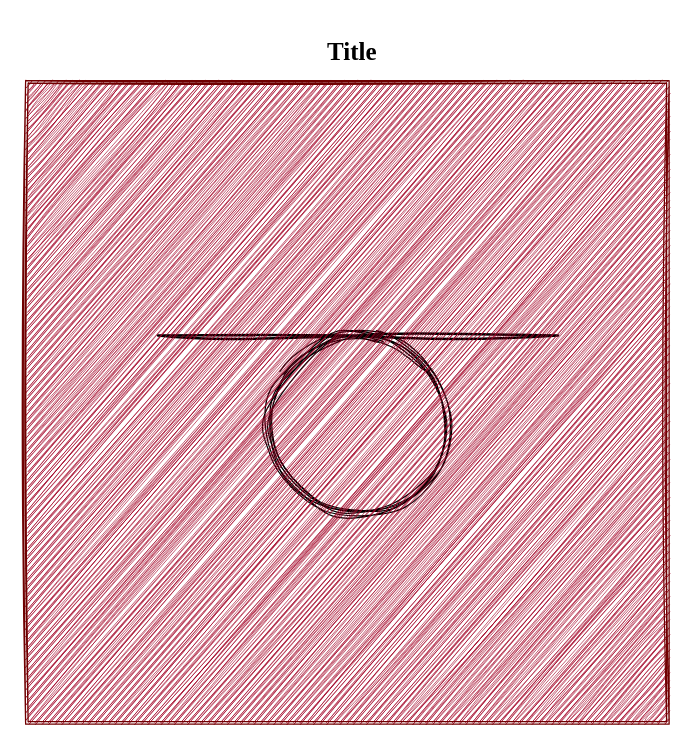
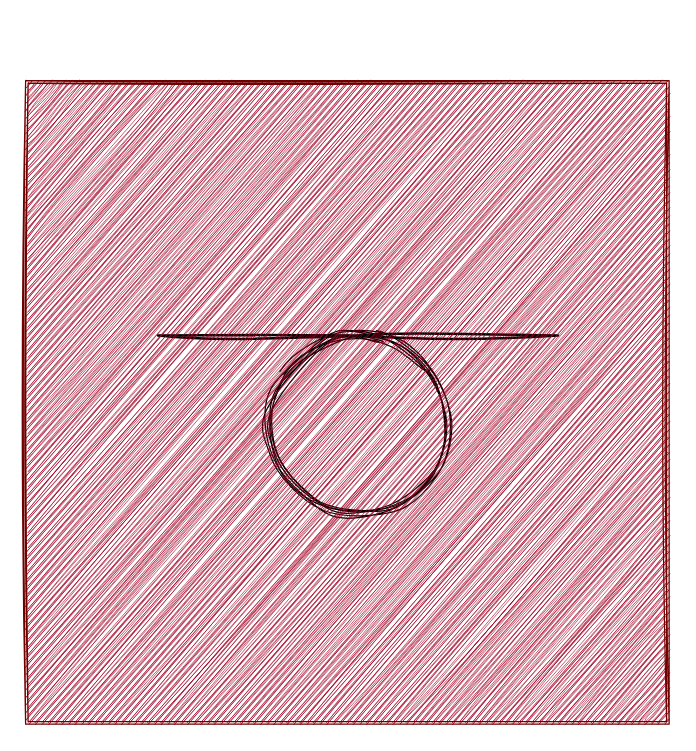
(352, 51) -> none
